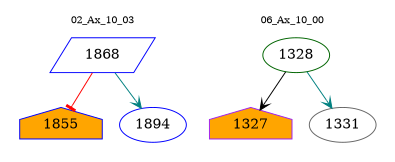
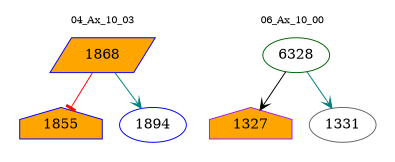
(103, 21) -> (103, 21)
(103, 55) -> (103, 55)
(296, 55) -> (296, 55)
